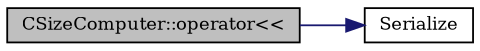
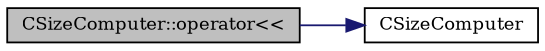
(419, 25) -> (451, 25)
